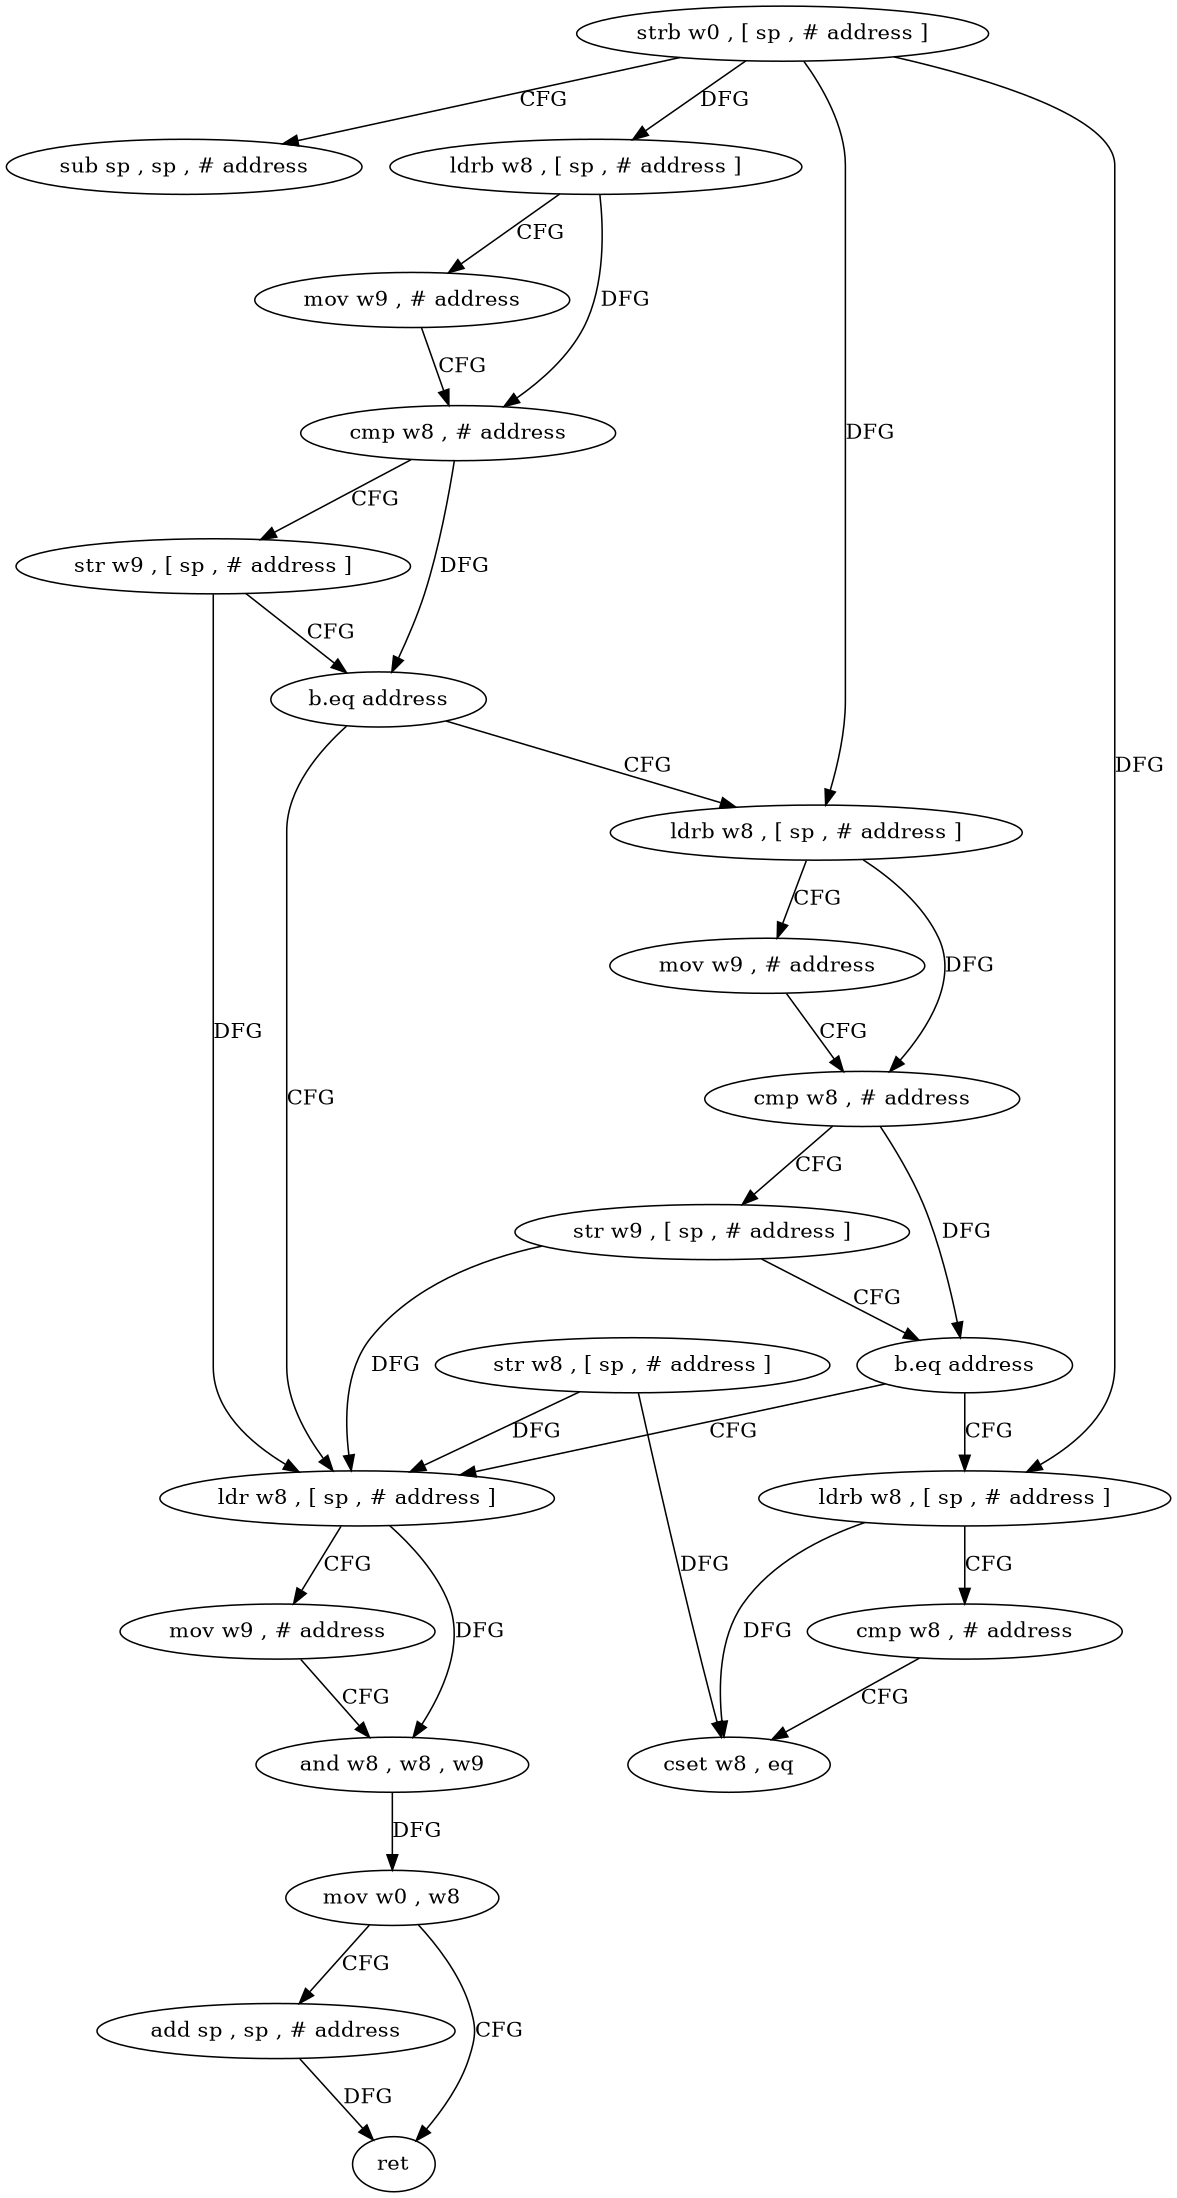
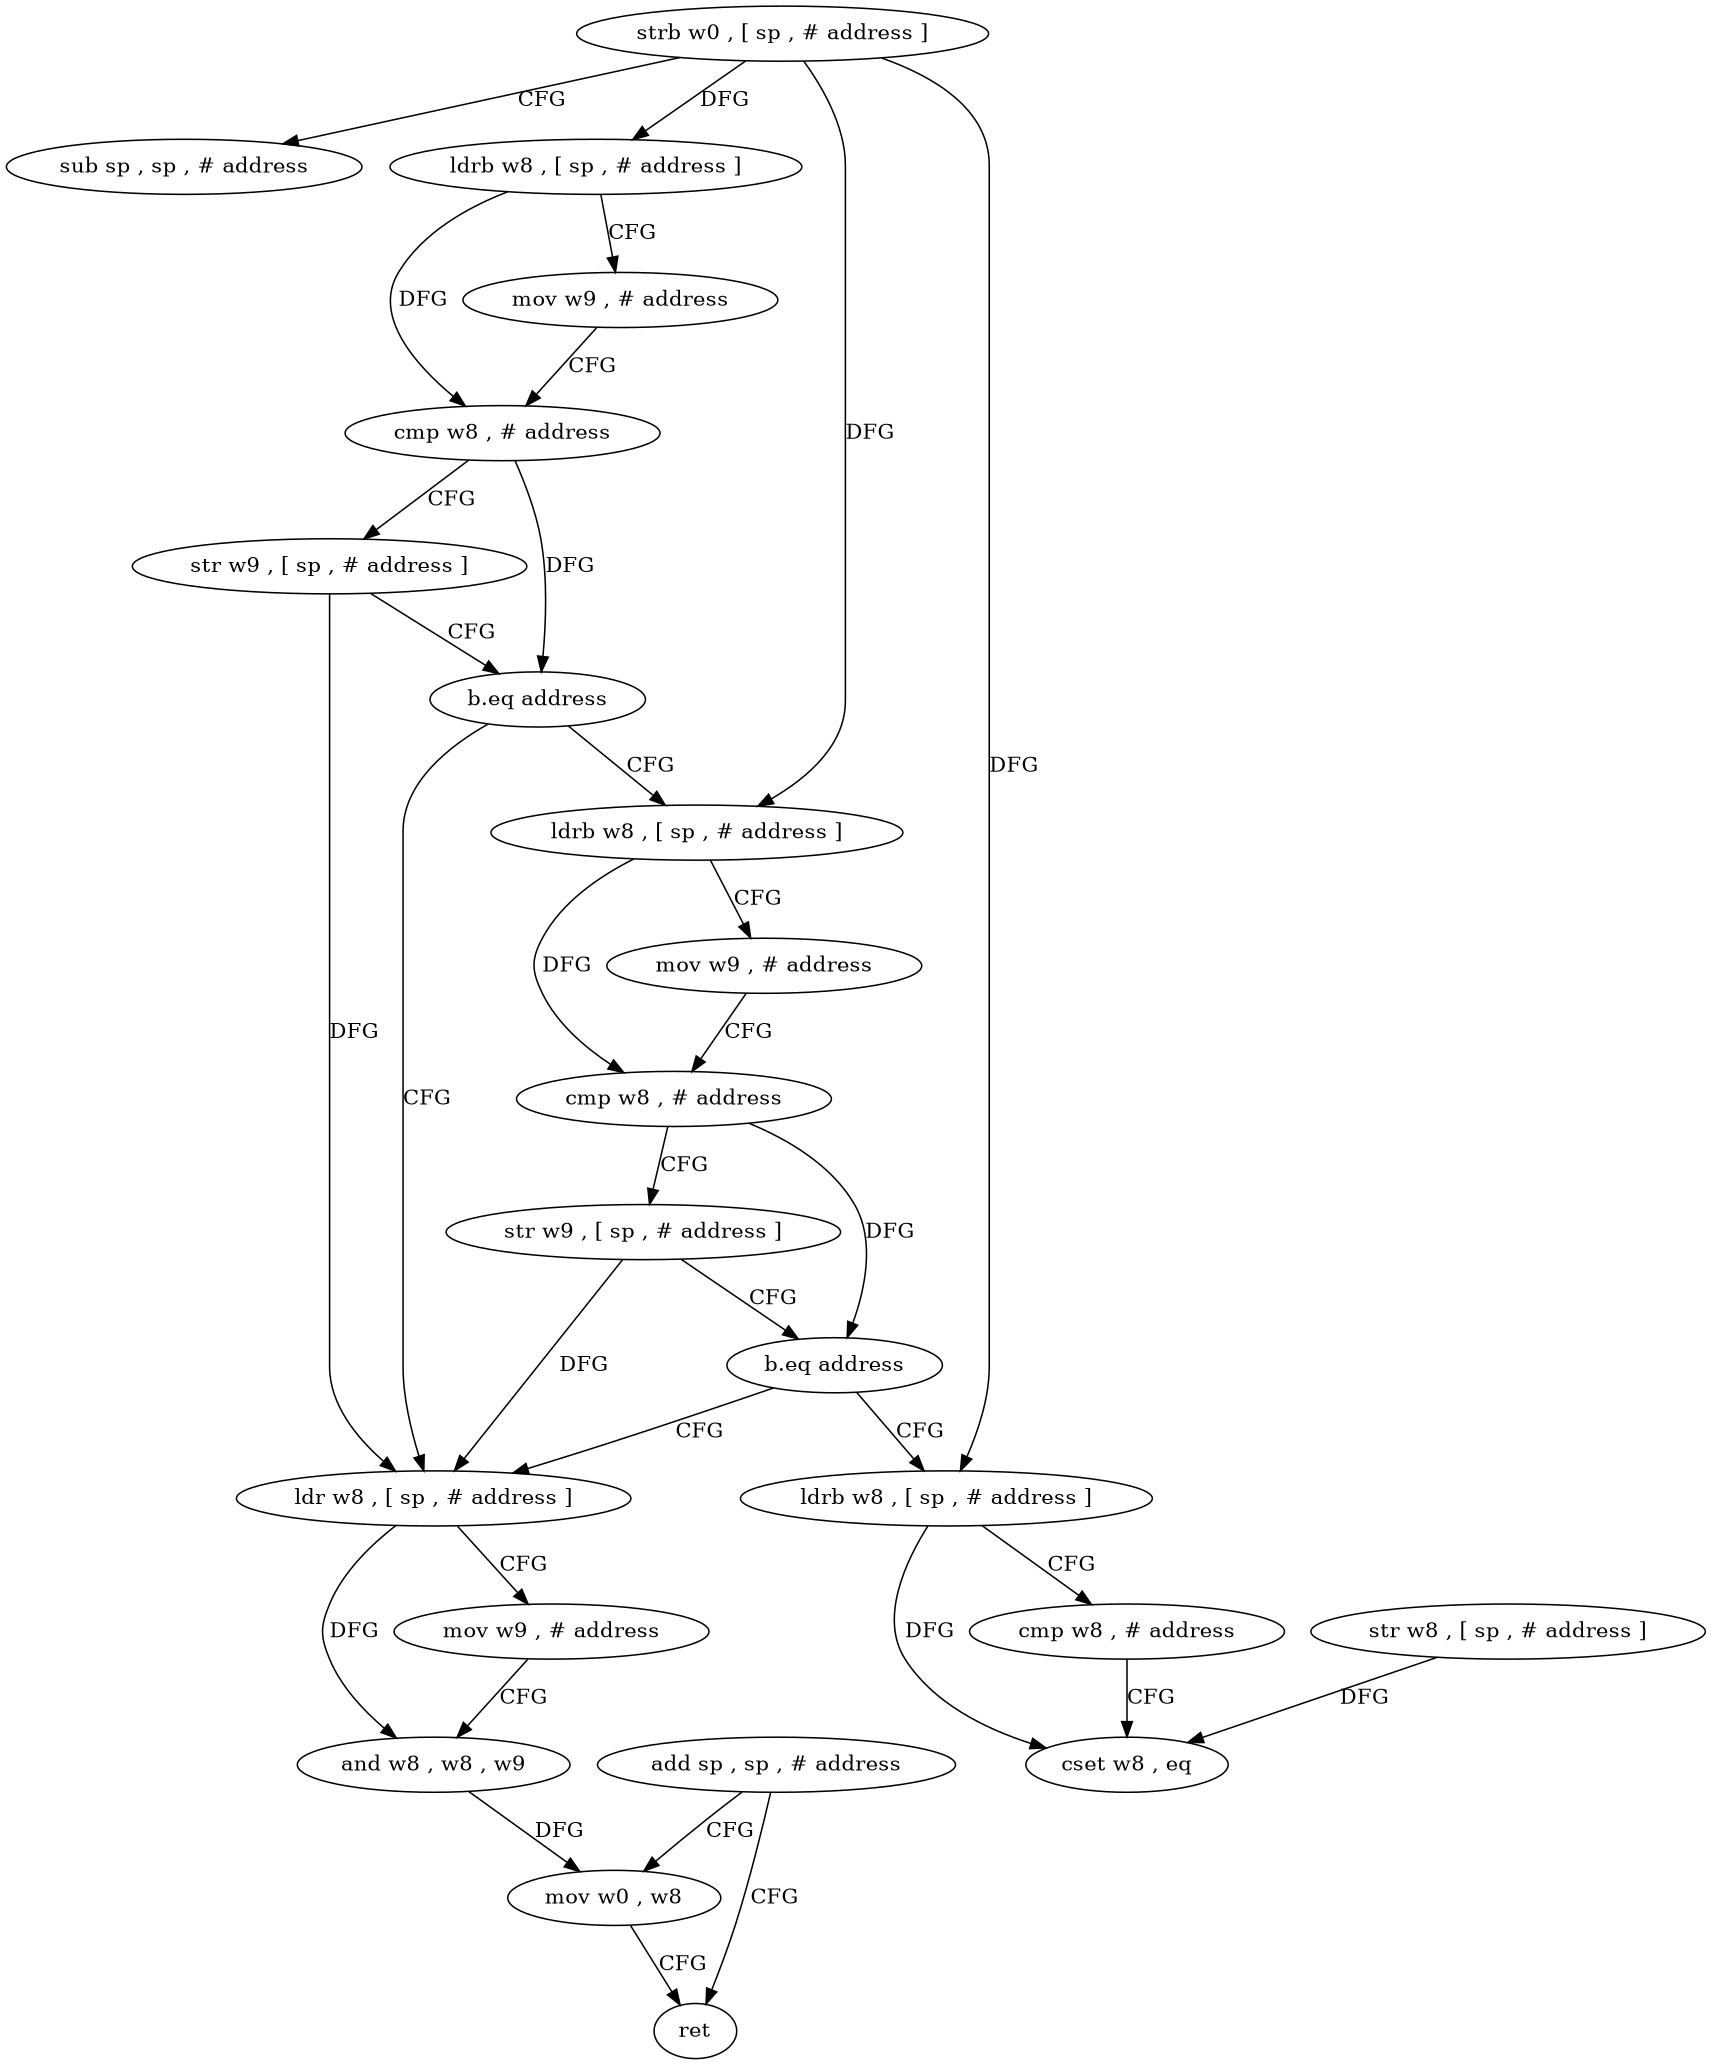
(502, 1429) -> none
(340, 1958) -> (698, 1826)
(369, 2098) -> (775, 1898)
